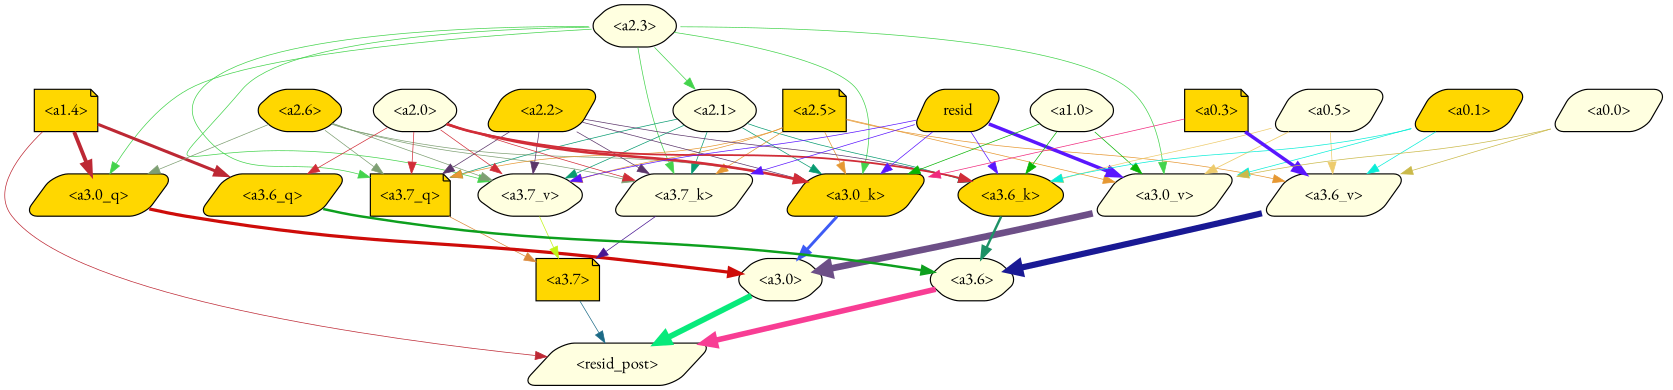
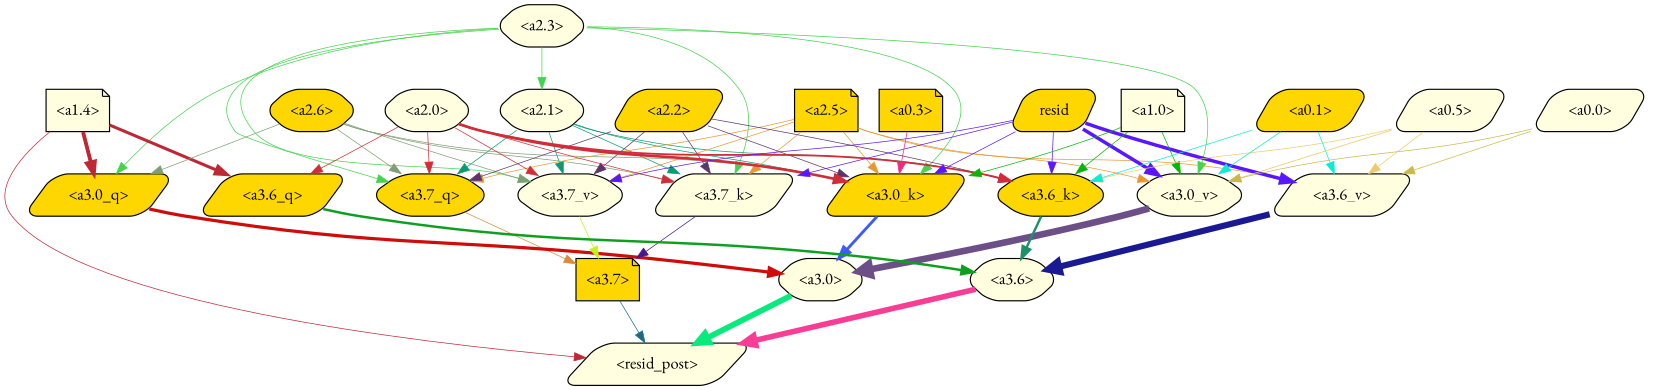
(66, 110) -> (78, 110)
(1072, 110) -> (1153, 110)
(1270, 149) -> (1158, 146)
(410, 195) -> (430, 195)
(1165, 195) -> (1189, 195)
